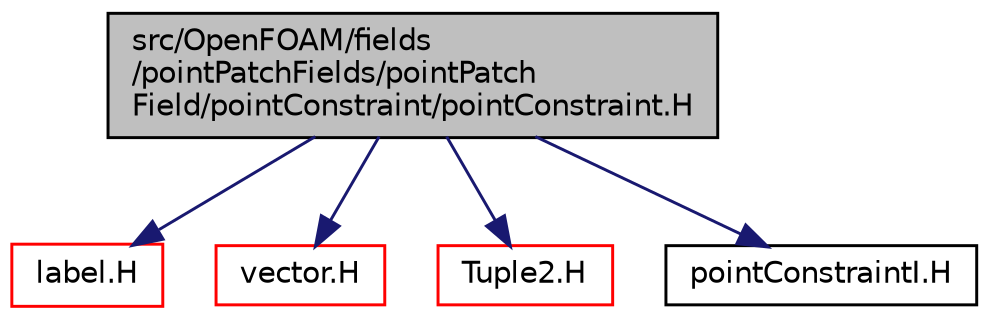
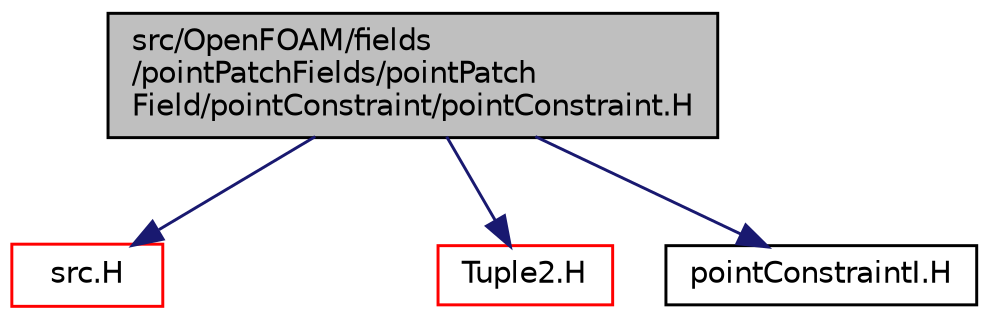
(87, 275) -> (87, 275)
(300, 275) -> none
